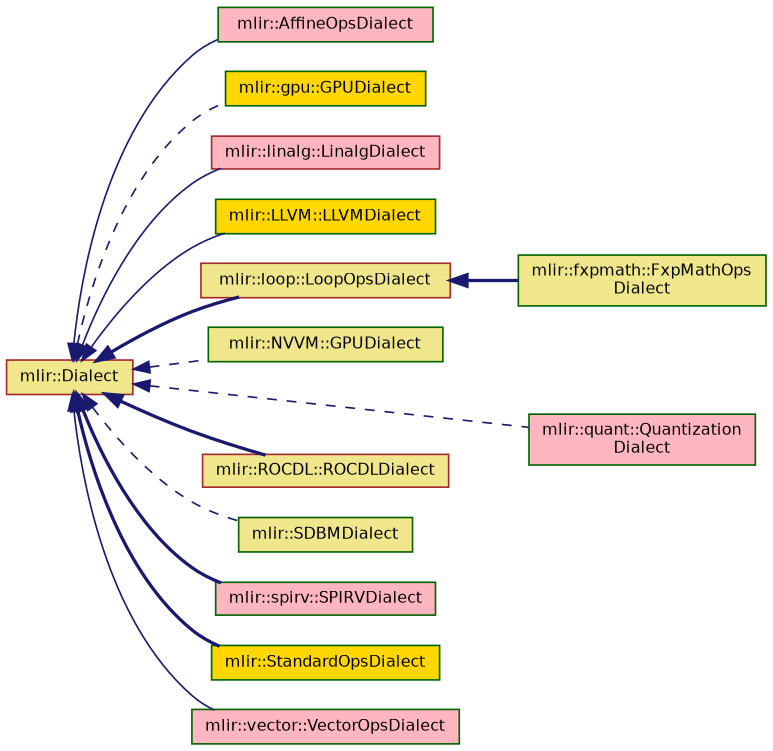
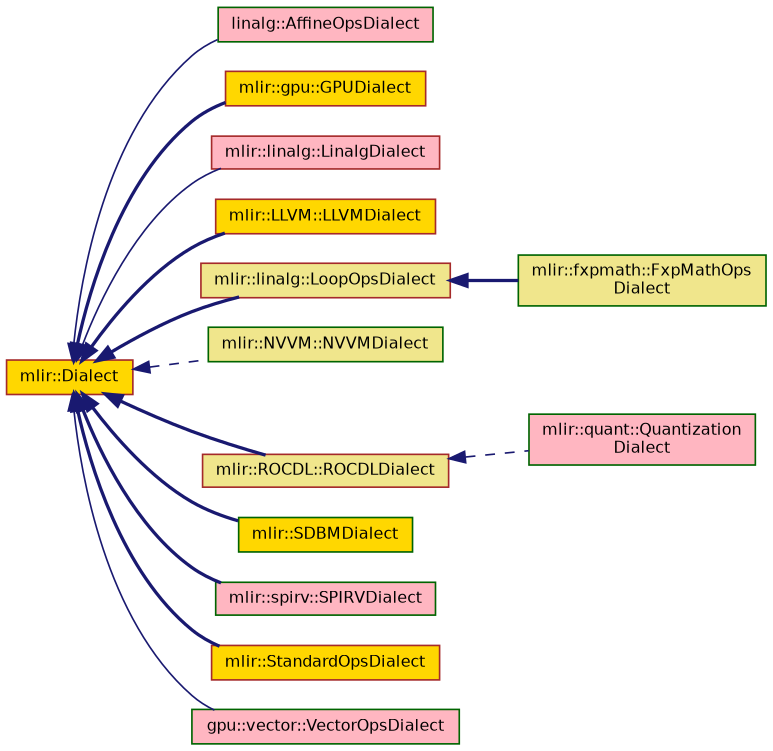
(326, 25) -> (326, 25)
(326, 89) -> (326, 89)
(126, 206) -> (126, 206)
(326, 217) -> (326, 217)
(150, 280) -> (150, 280)
(326, 280) -> (326, 280)
(326, 344) -> (326, 344)
(70, 377) -> (70, 377)
(339, 407) -> (497, 454)
(156, 476) -> (156, 476)
(326, 535) -> (326, 535)
(326, 663) -> (326, 663)
(326, 727) -> (326, 727)
